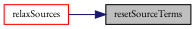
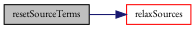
(82, 15) -> (103, 15)
